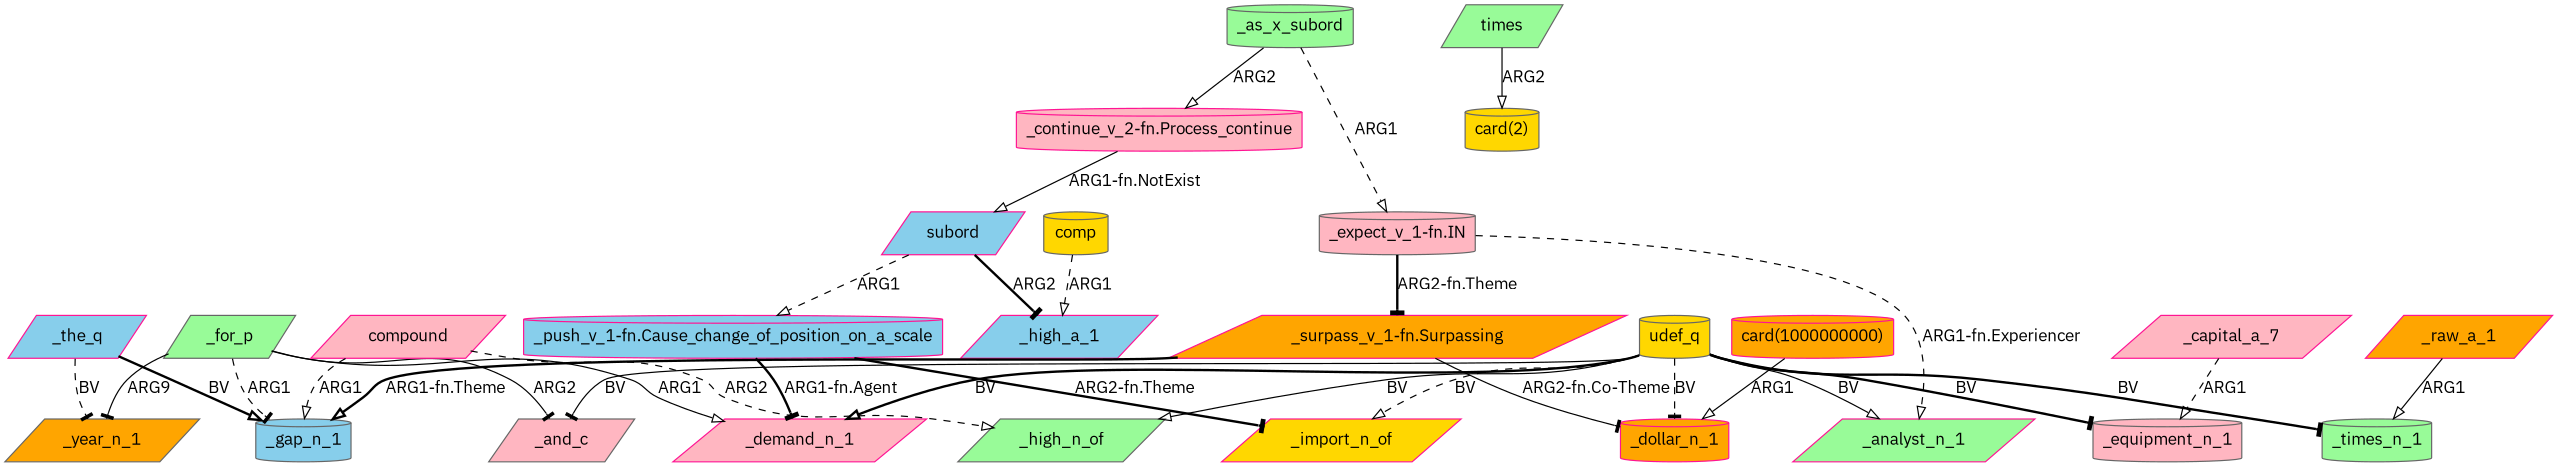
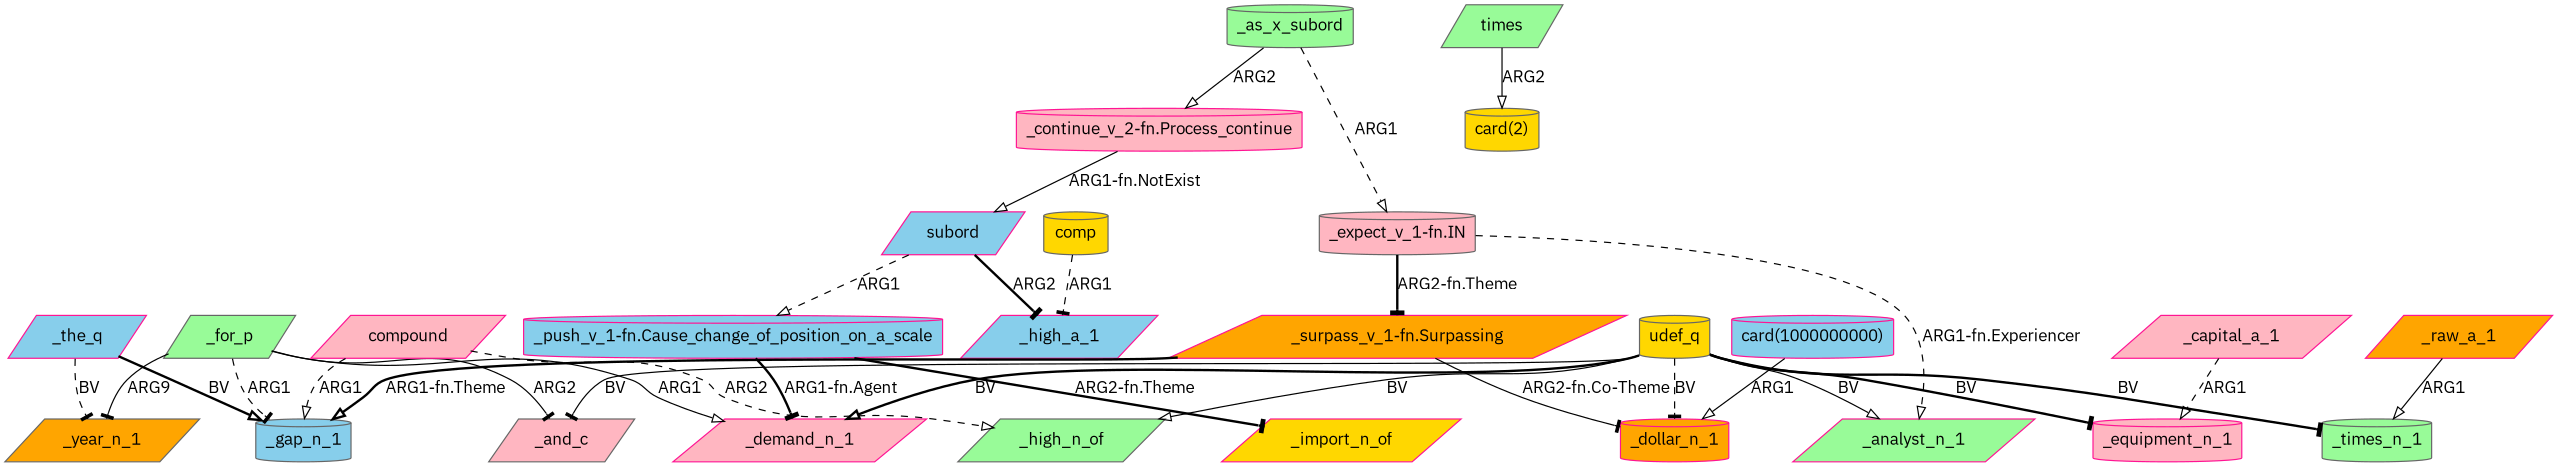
(1068, 282) -> (1068, 282)
(1813, 337) -> (1813, 337)
(2232, 337) -> (2232, 337)
(1443, 384) -> none
(2167, 440) -> (2167, 440)
